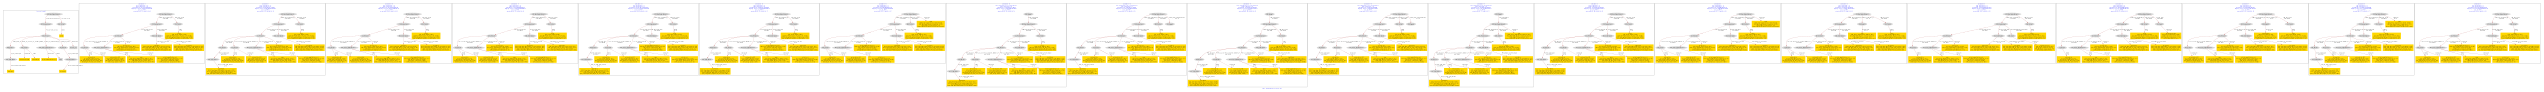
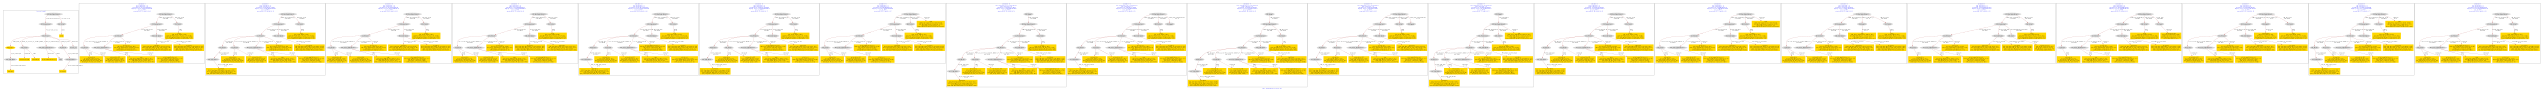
(10, 48) -> (10, 48)
